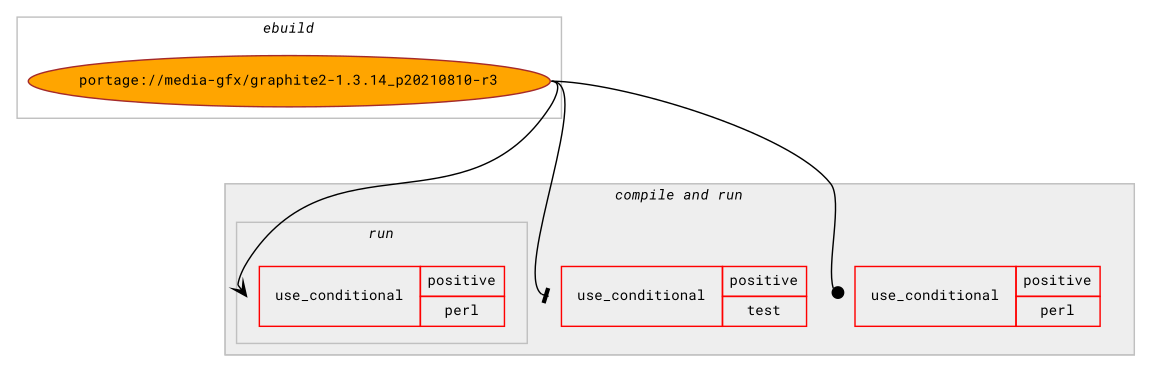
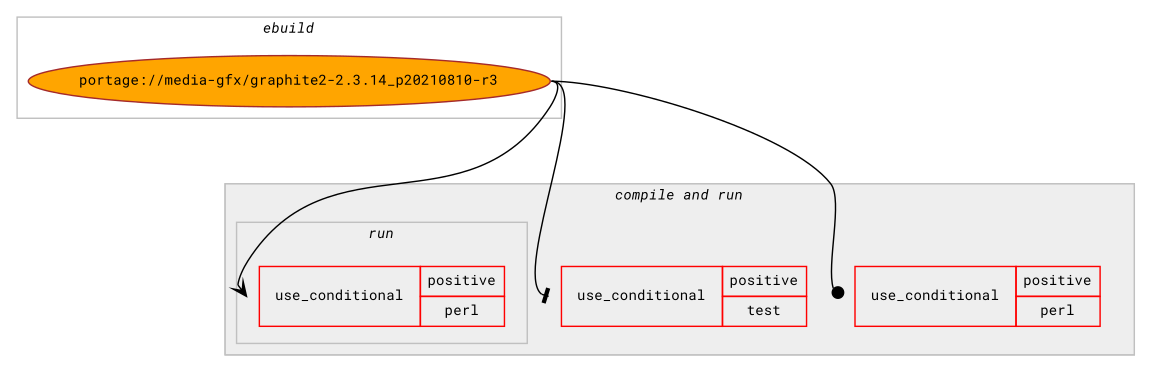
(289, 81) -> (289, 81)
